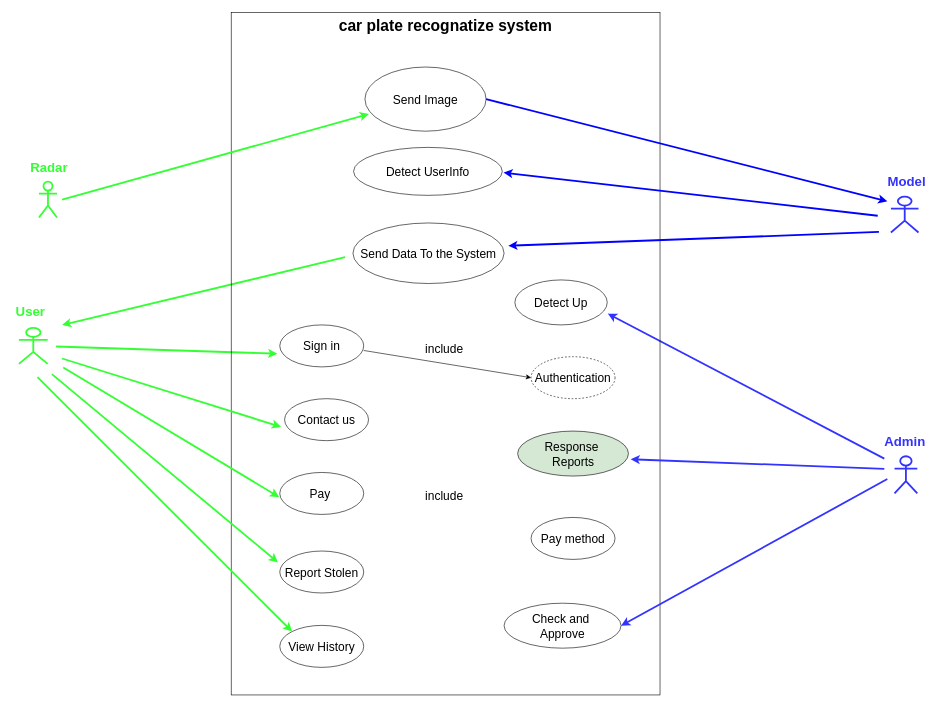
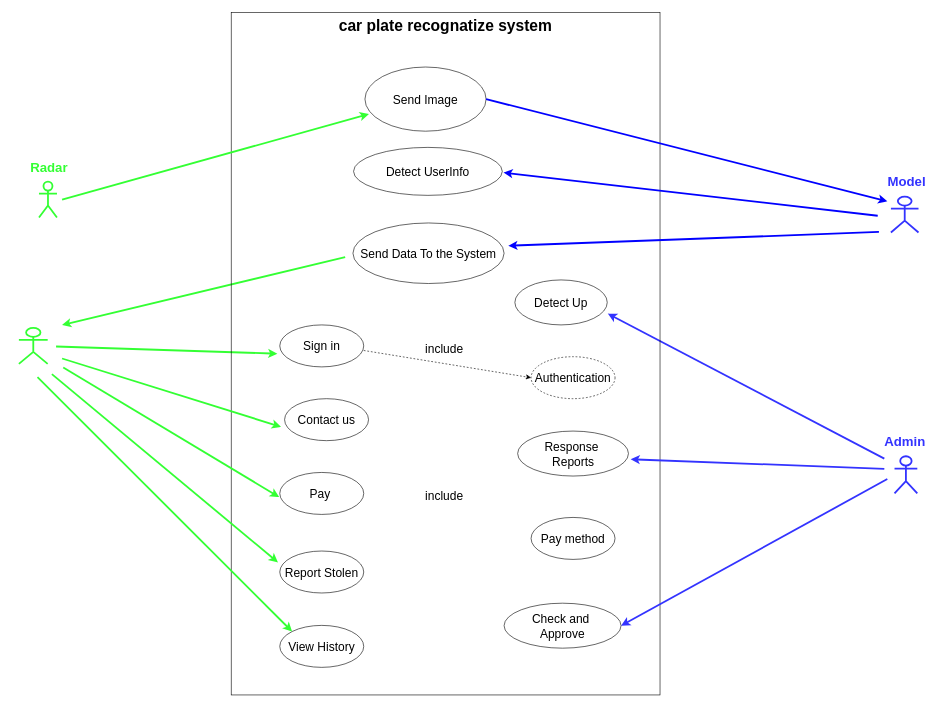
(30, 312) -> none
(444, 364) -> (444, 364)
(573, 454) -> (573, 454)
